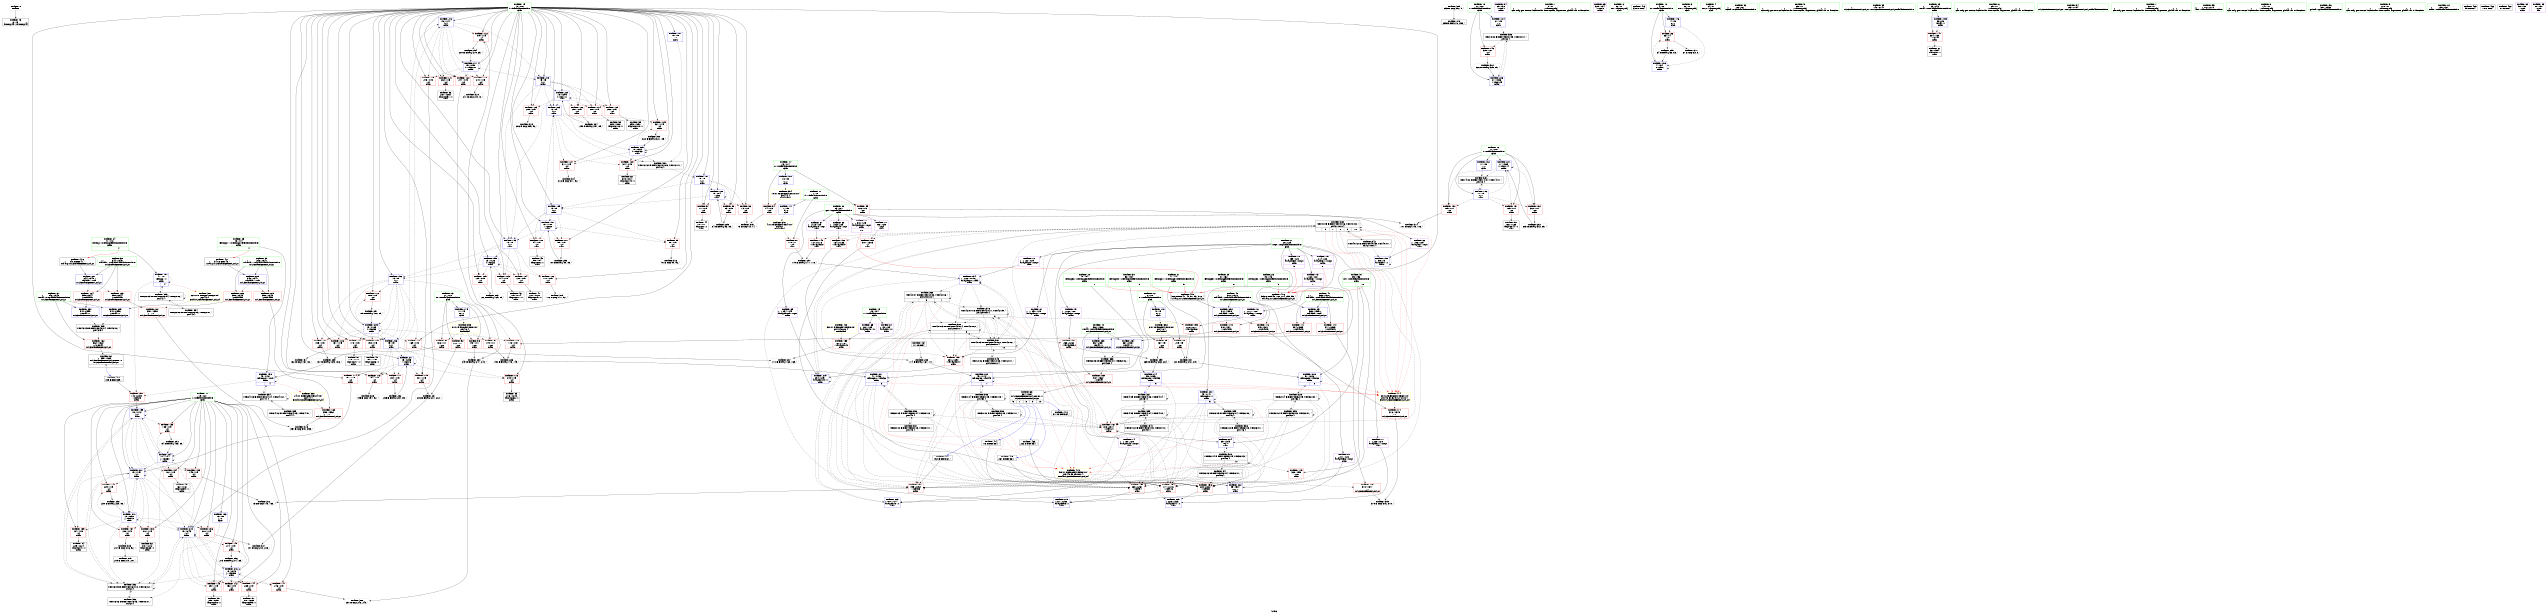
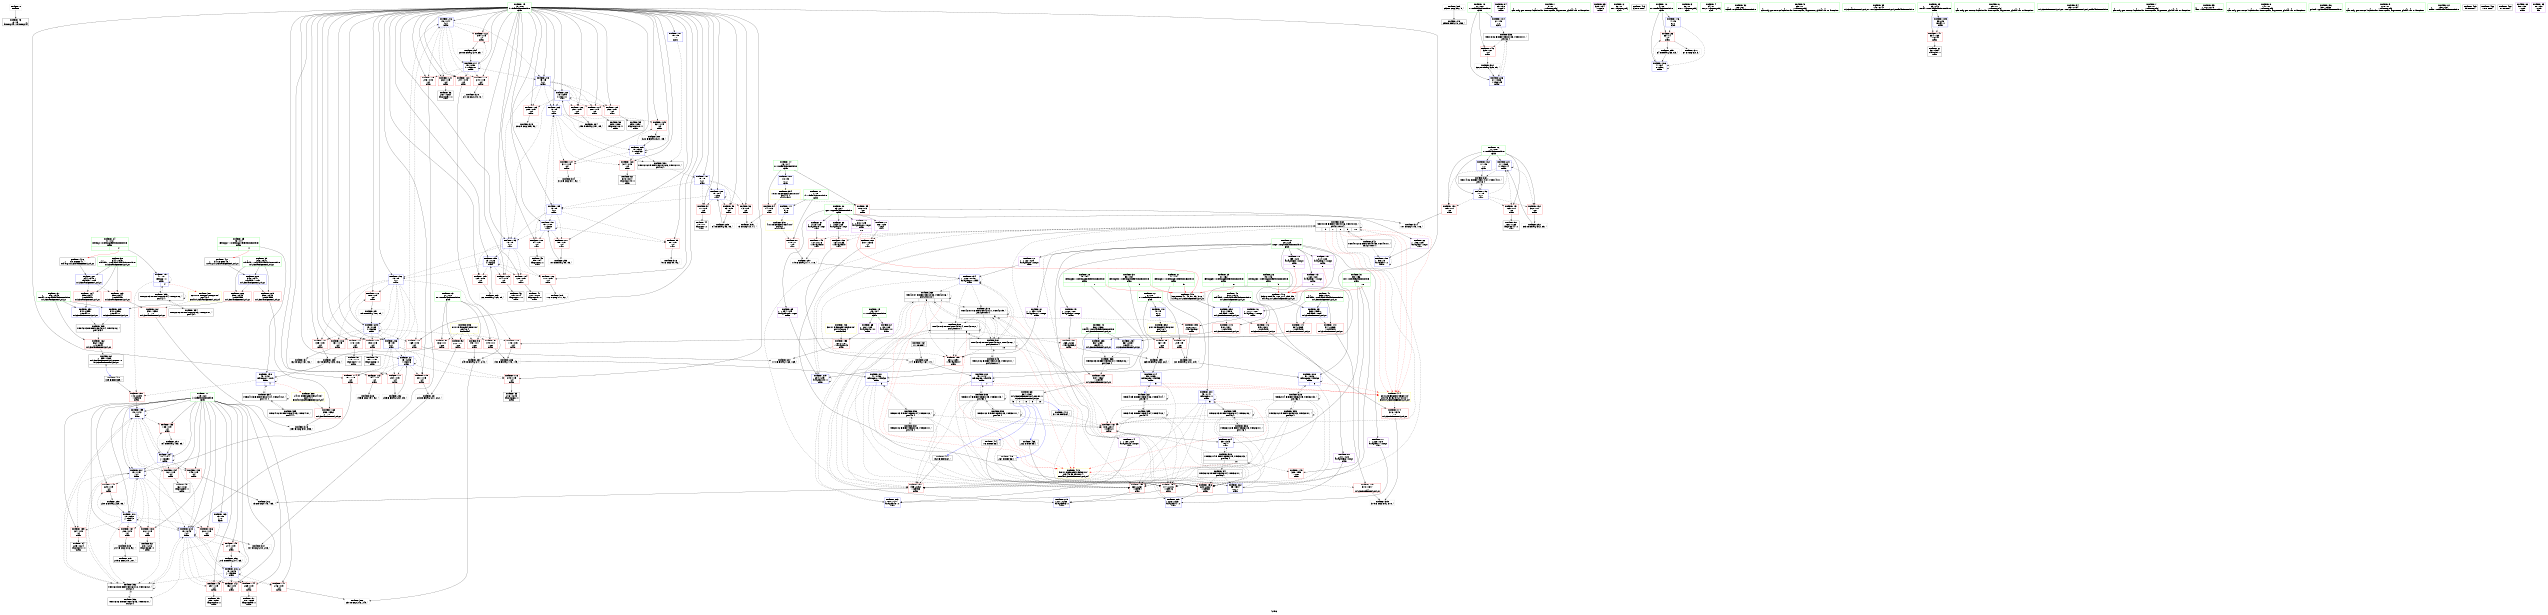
(468, 218) -> (758, 195)
(462, 312) -> none
(1146, 428) -> none
